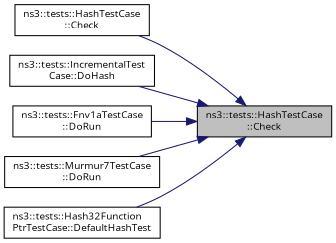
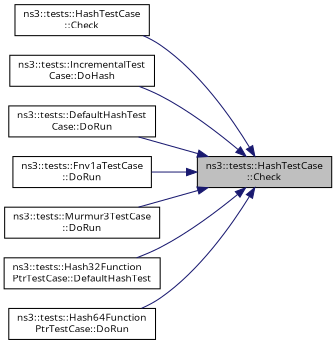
none -> (82, 121)
(82, 172) -> (82, 223)
none -> (82, 324)
